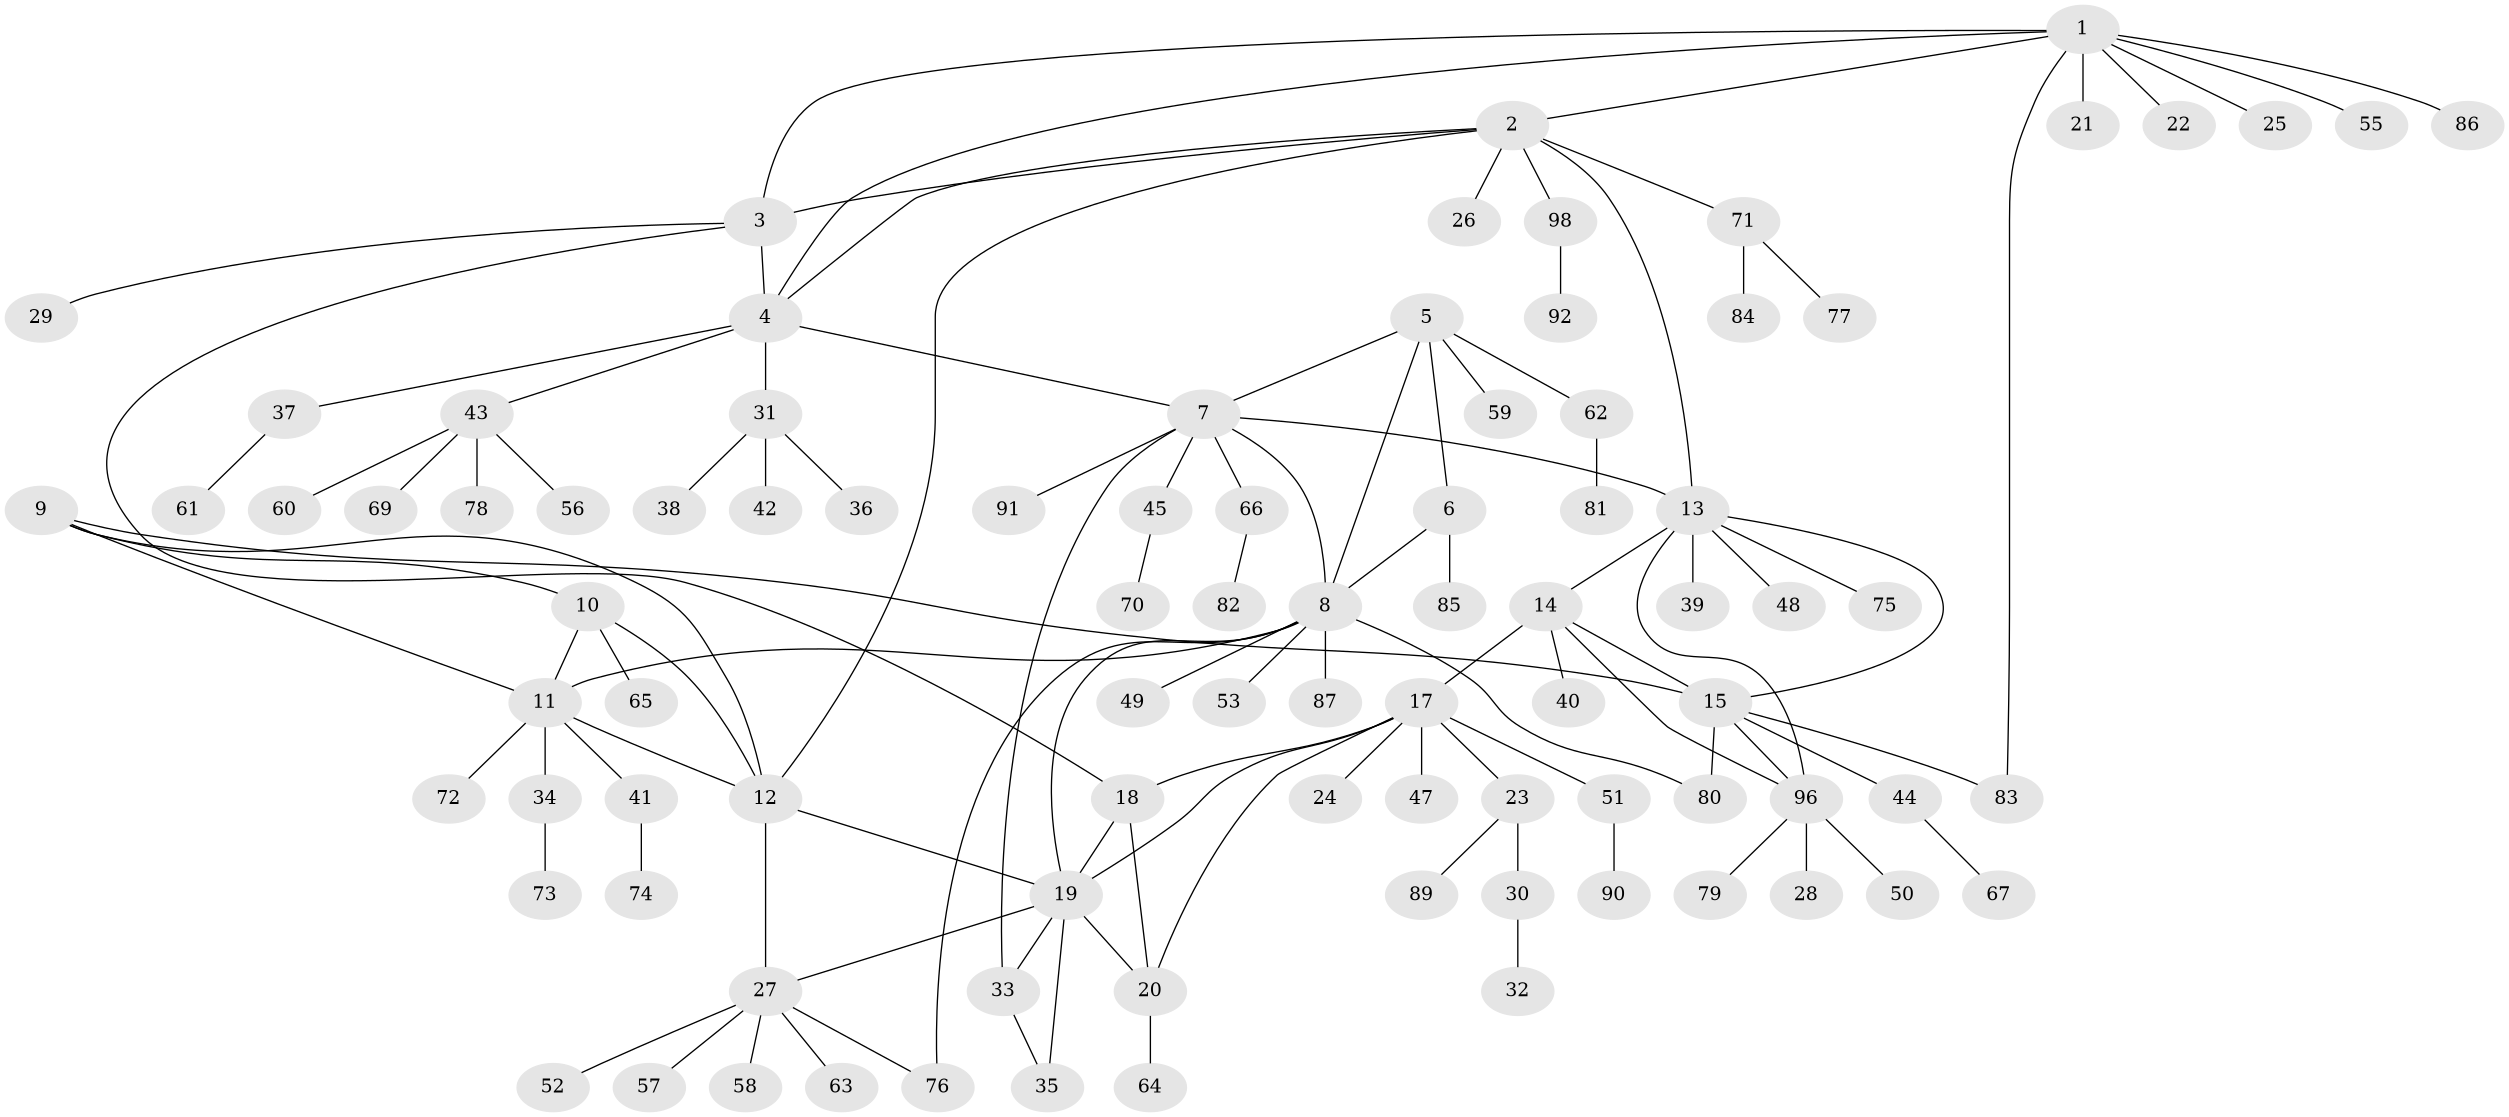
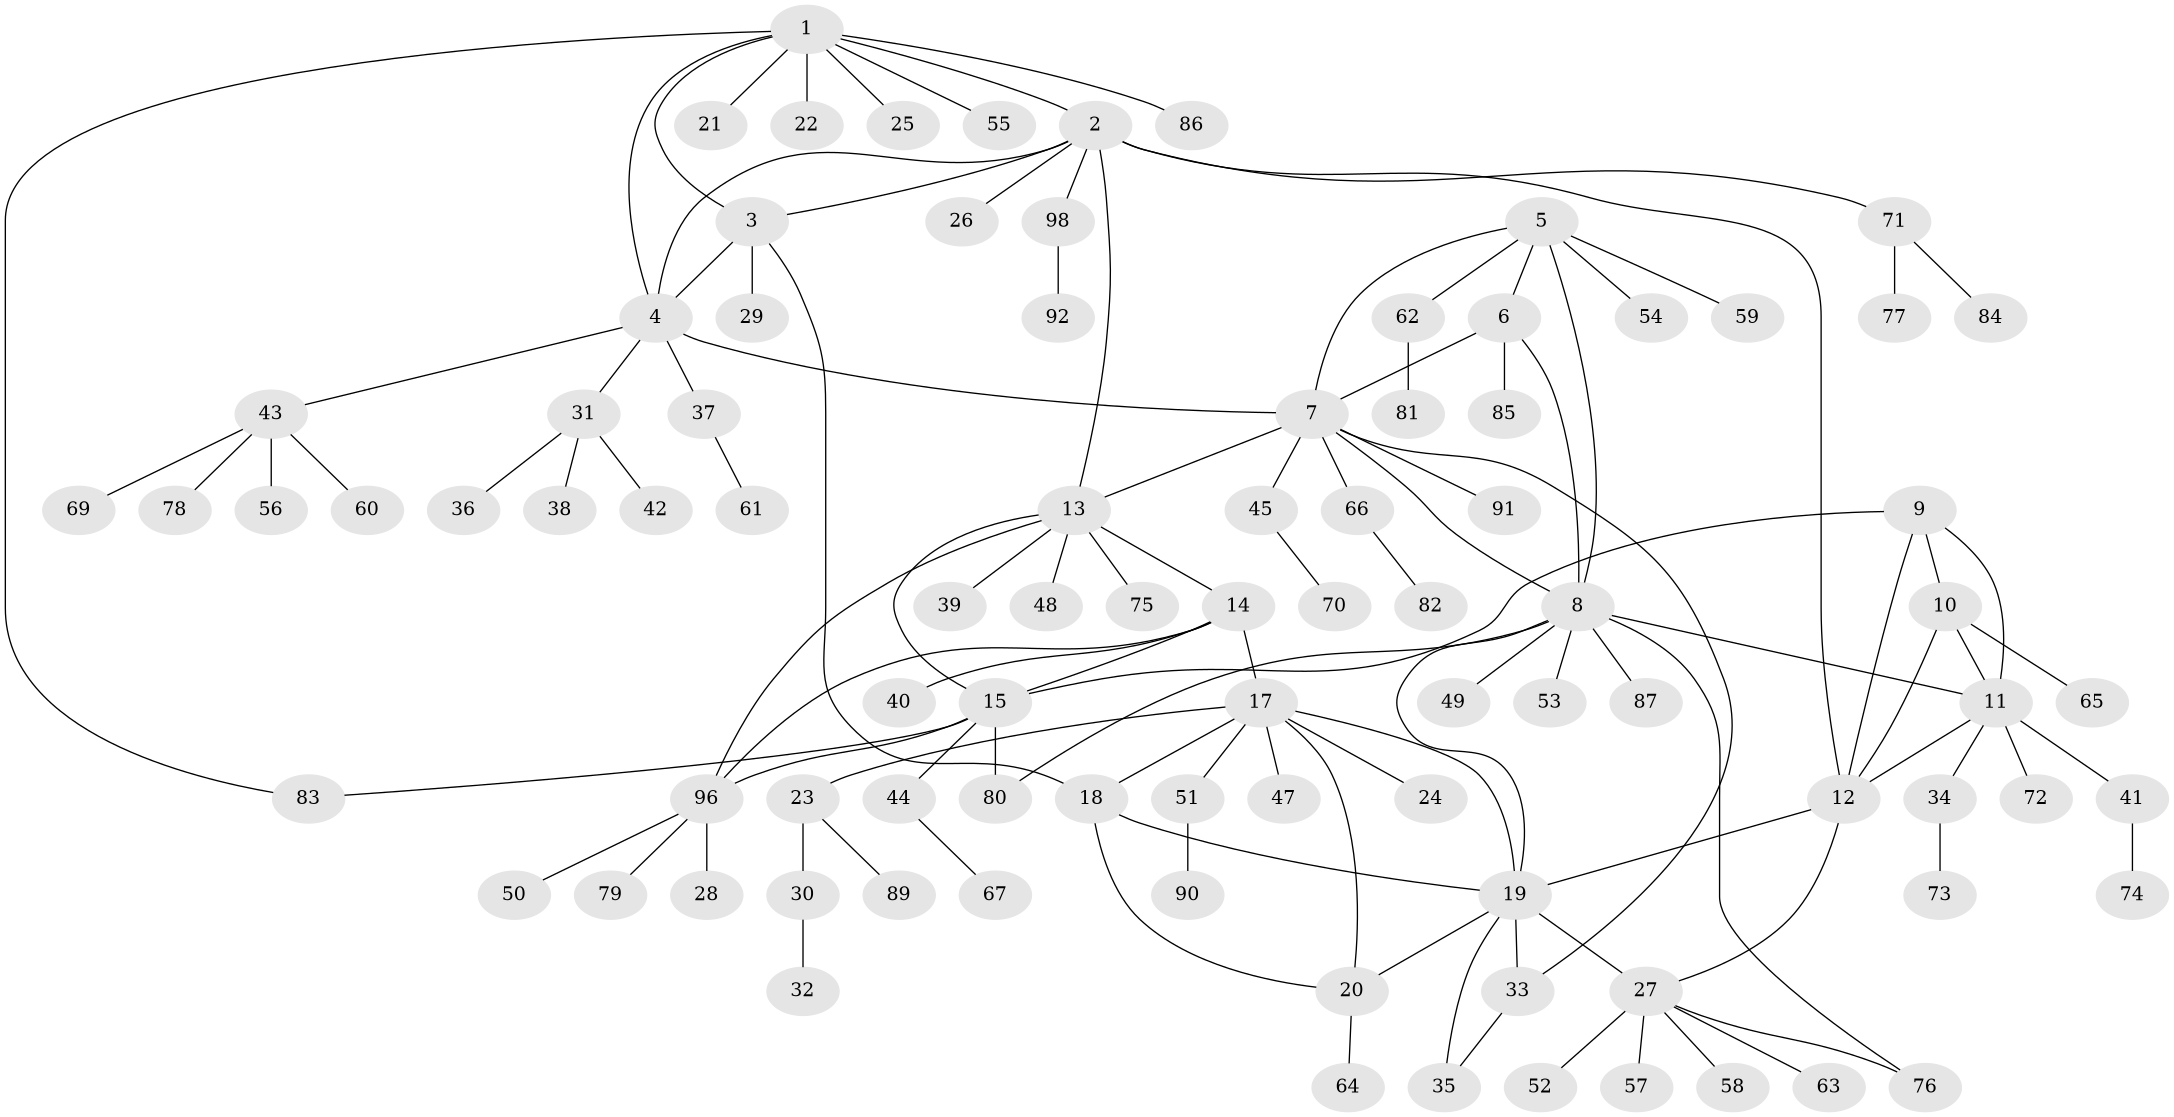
none -> (1651, 318)
none -> (1419, 361)
